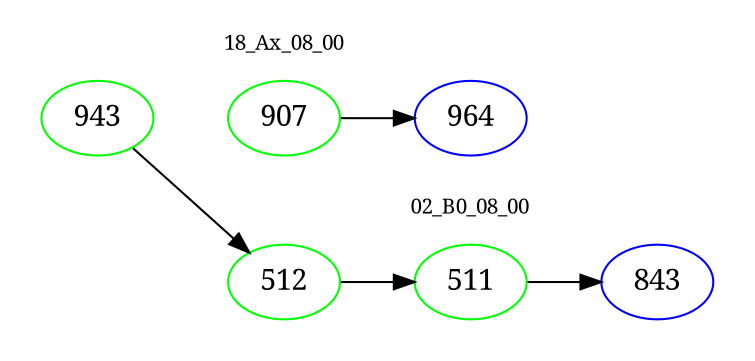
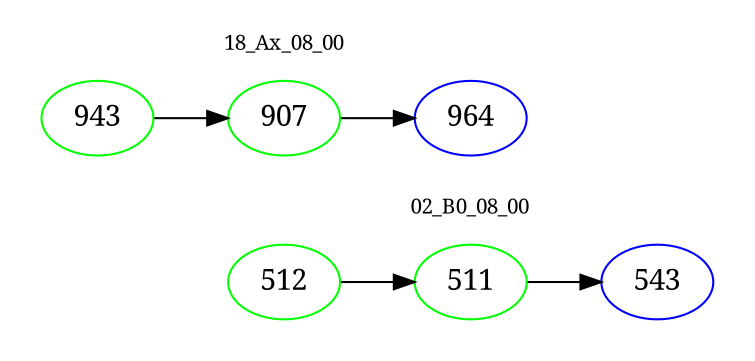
(183, 193) -> (181, 118)
(657, 282) -> (657, 282)
